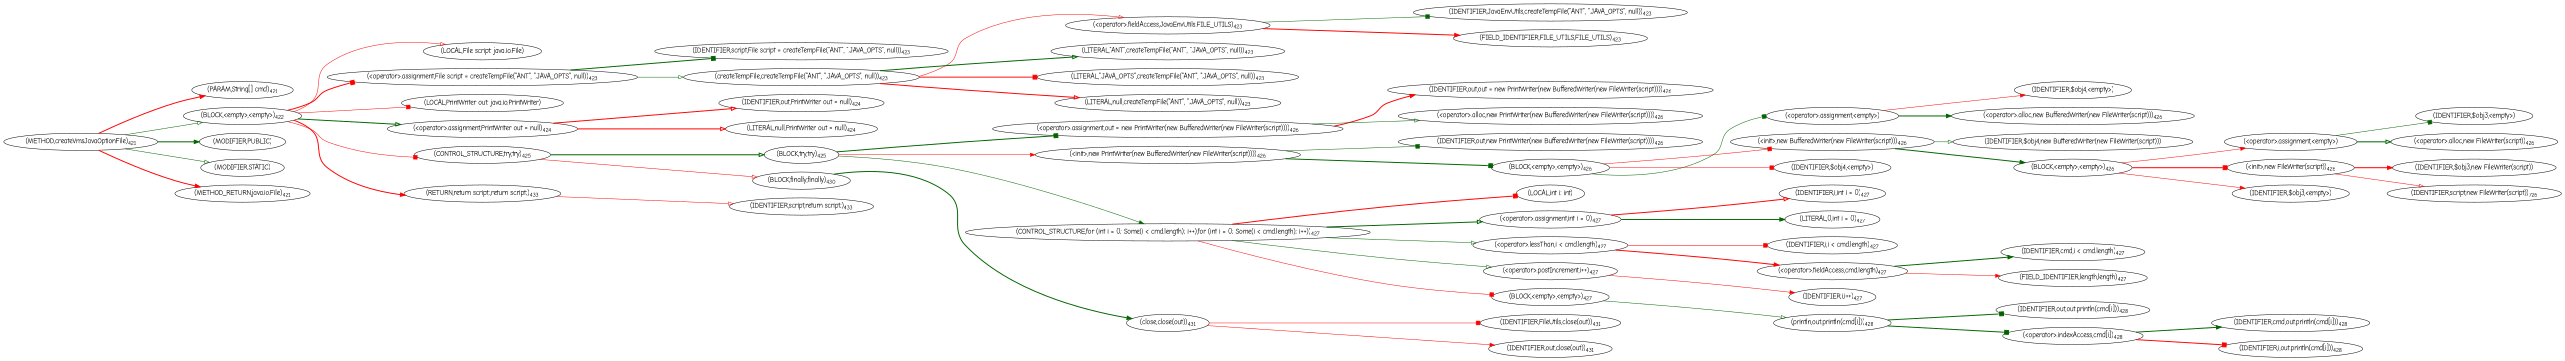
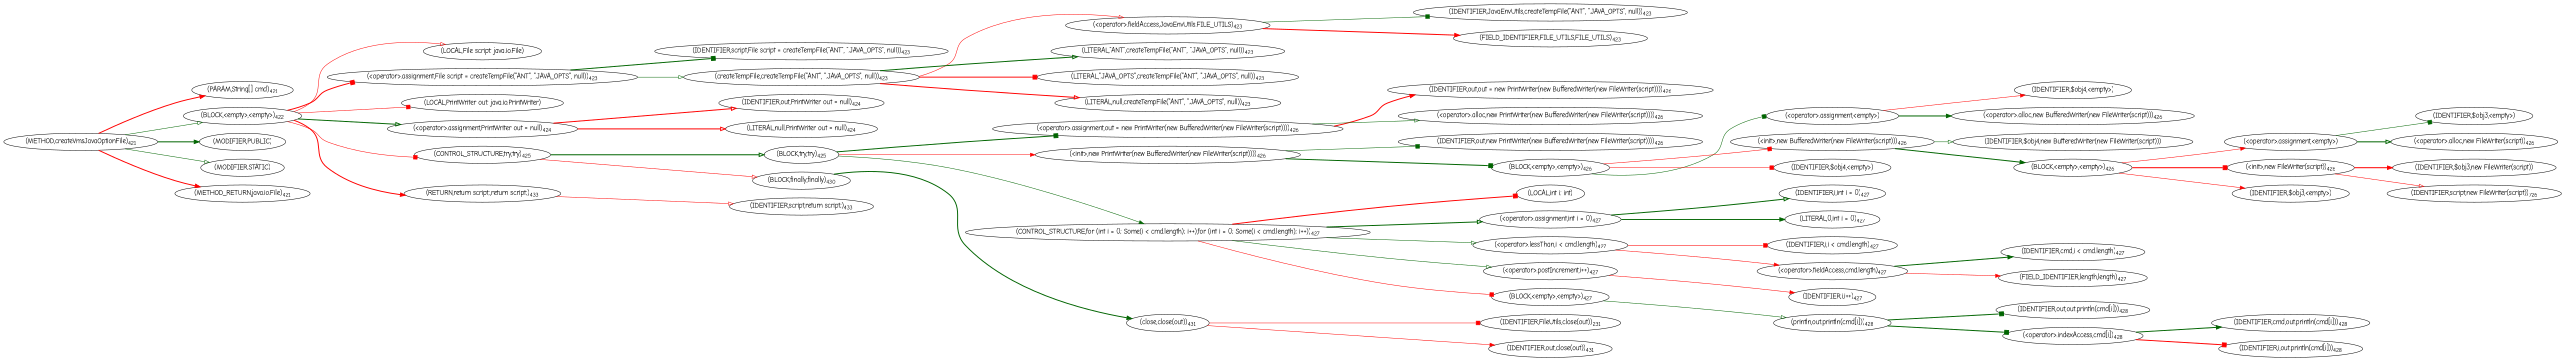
(1698, 208) -> (1698, 208)
(1695, 257) -> (1695, 257)
(1597, 322) -> (1597, 322)
